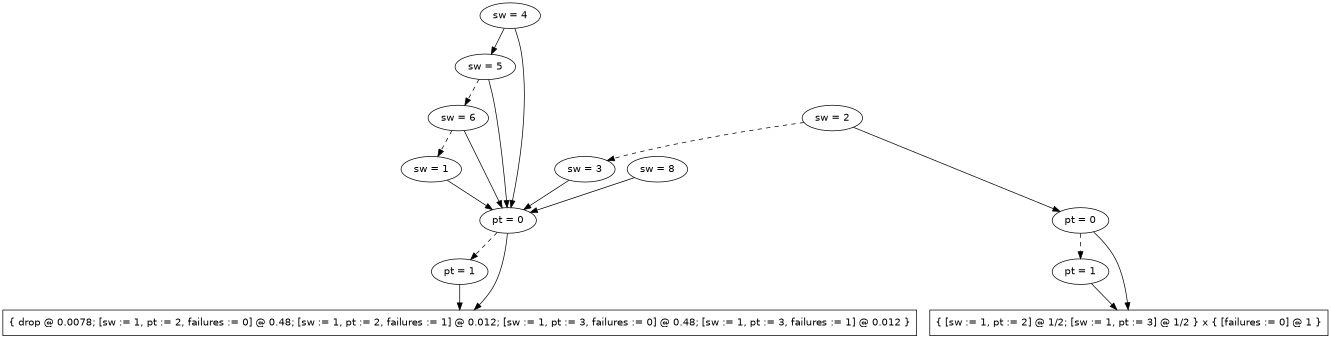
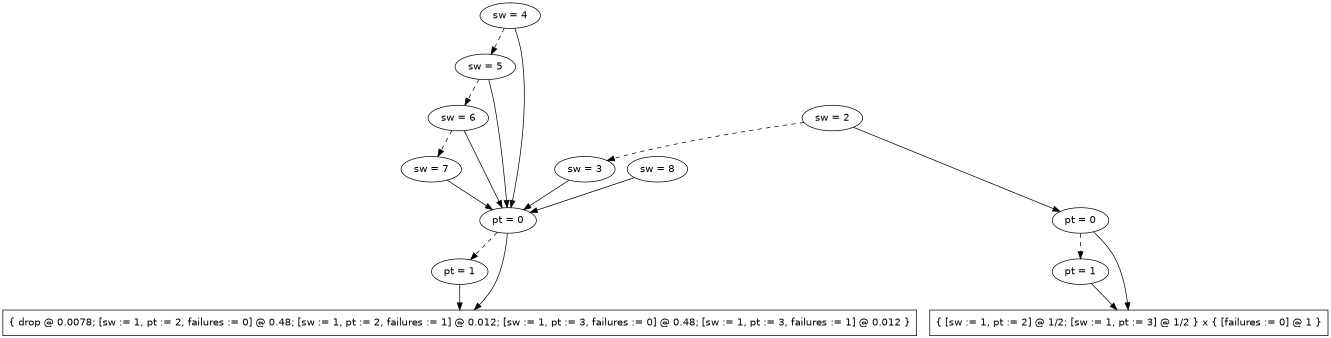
(499, 38) -> (499, 38)
(431, 169) -> (431, 169)
